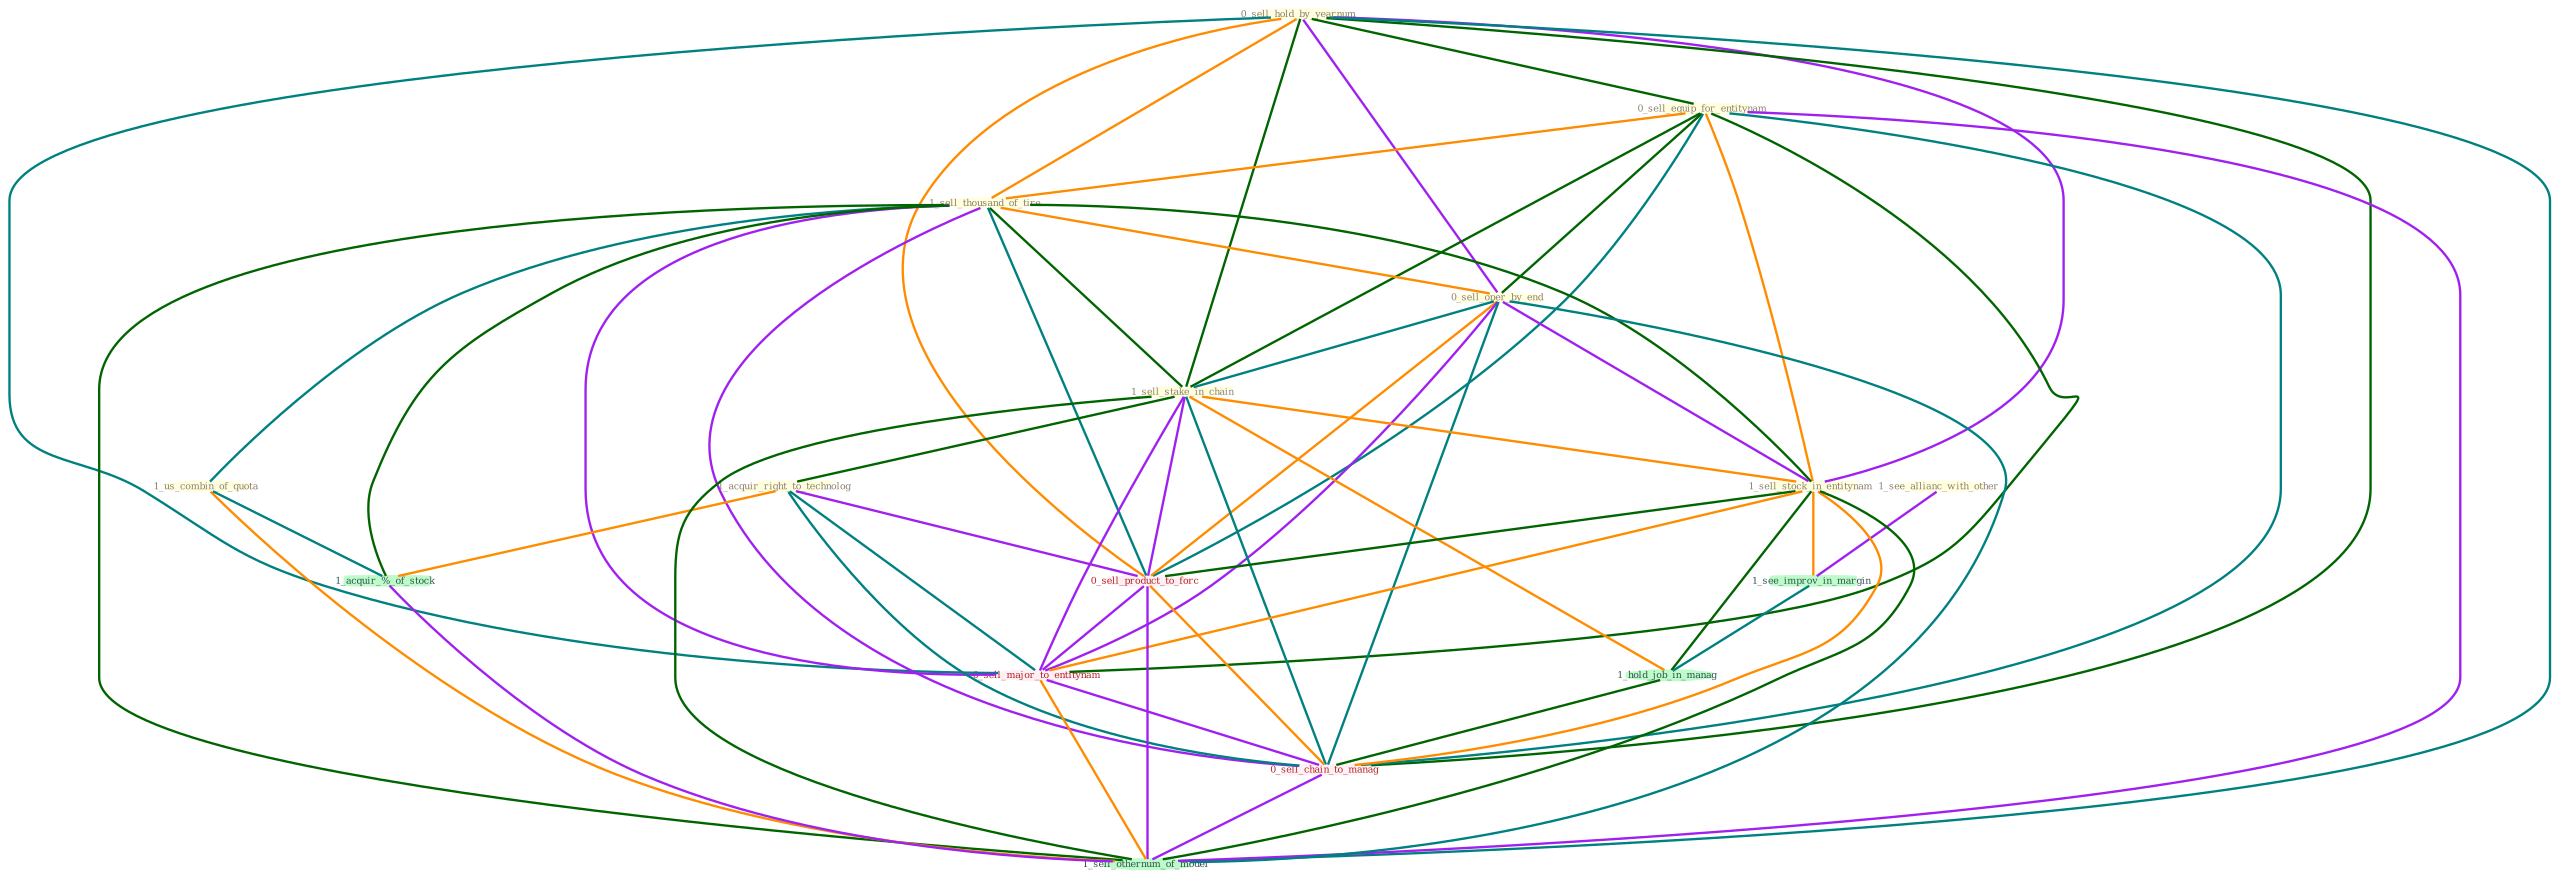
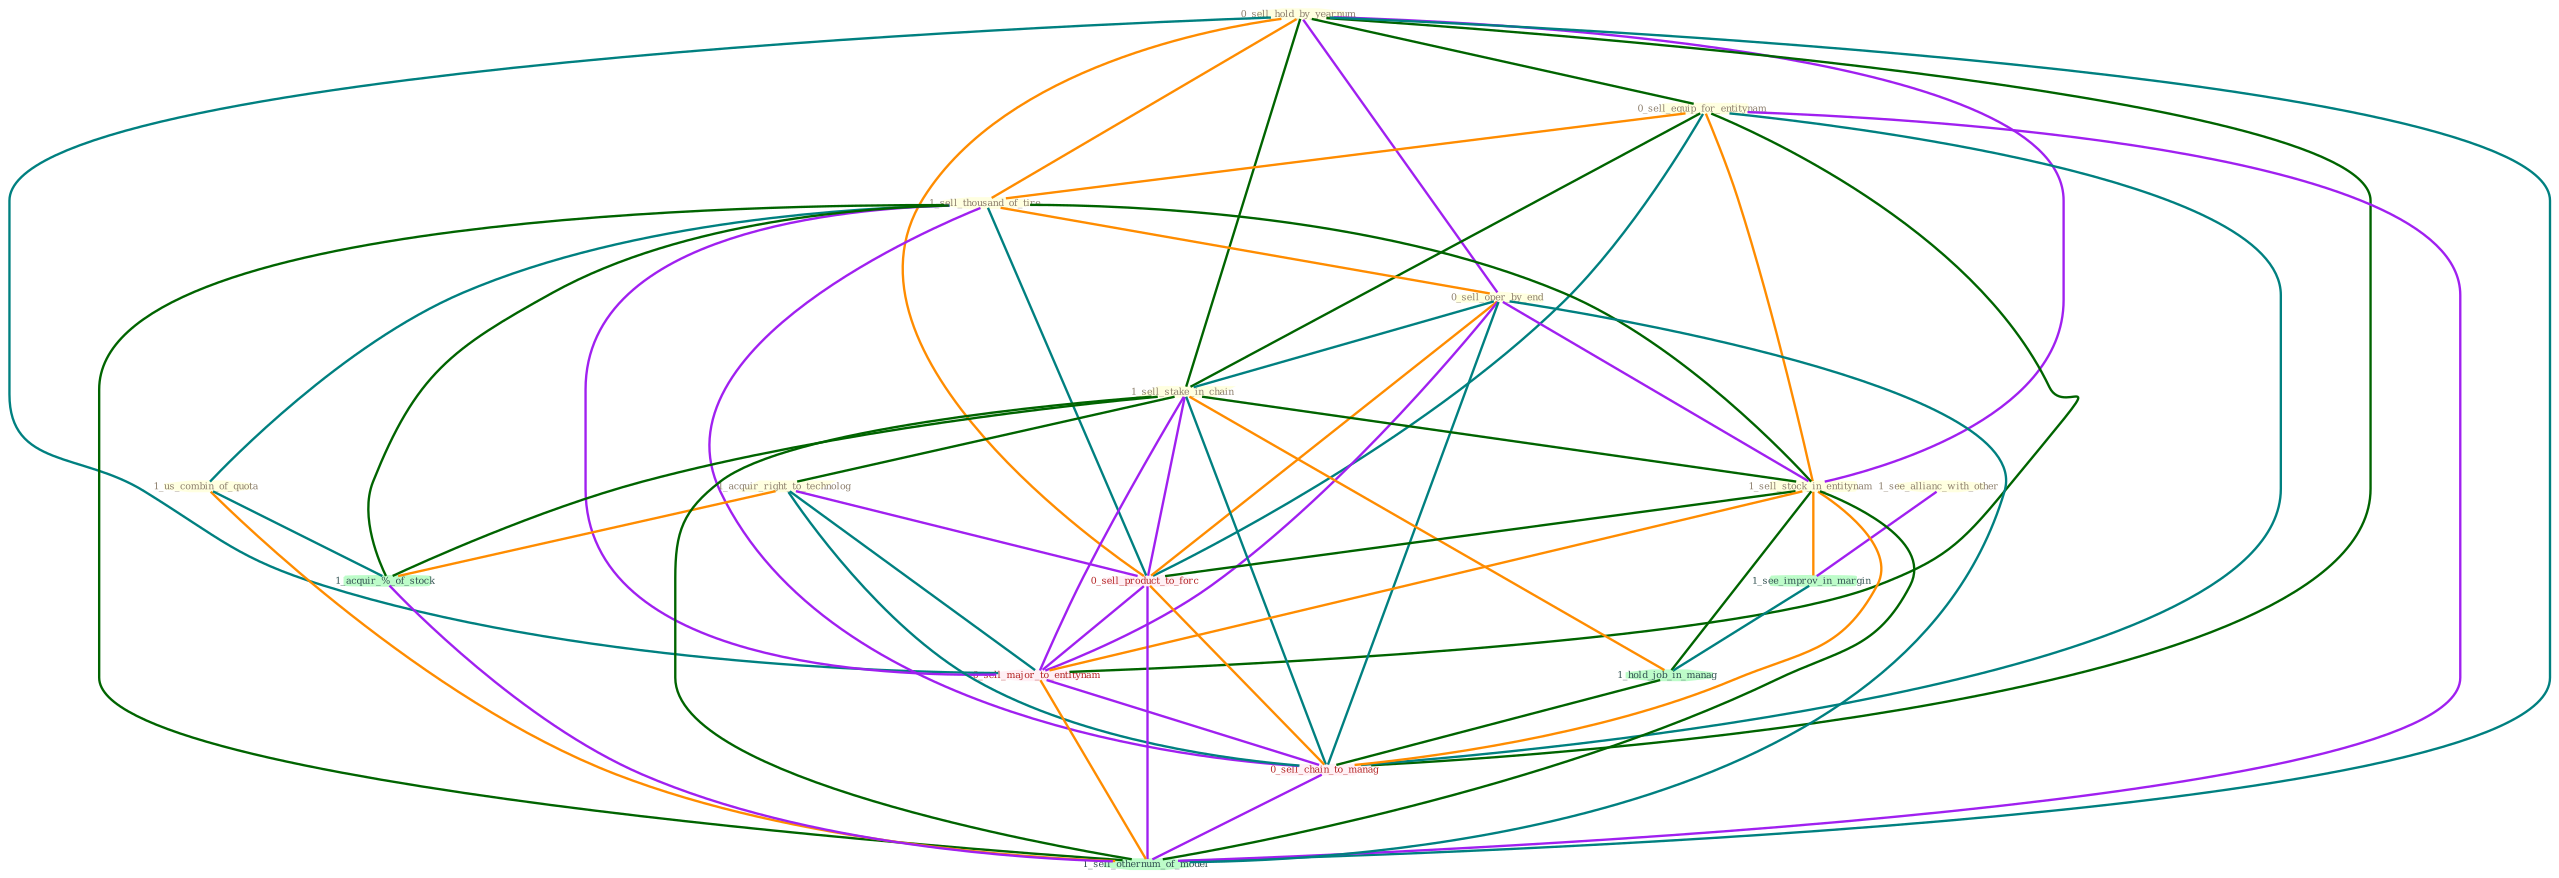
(1602, 203) -> none
(1086, 297) -> (690, 470)
(1499, 439) -> (1499, 439)
